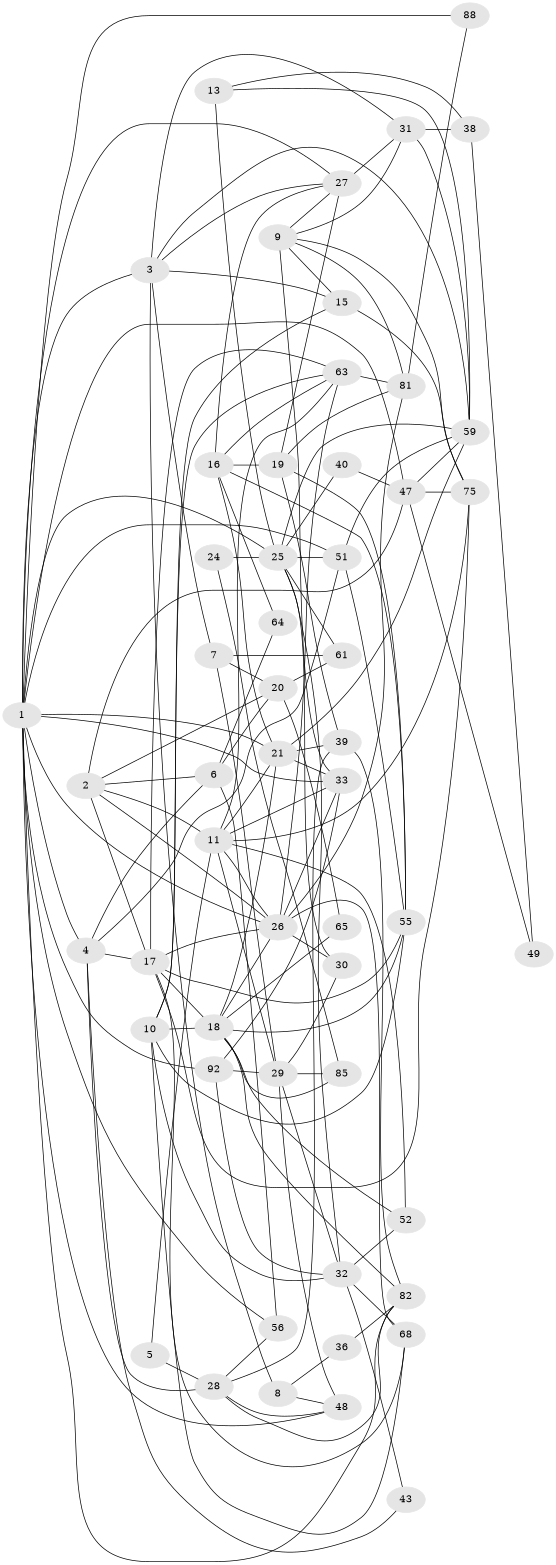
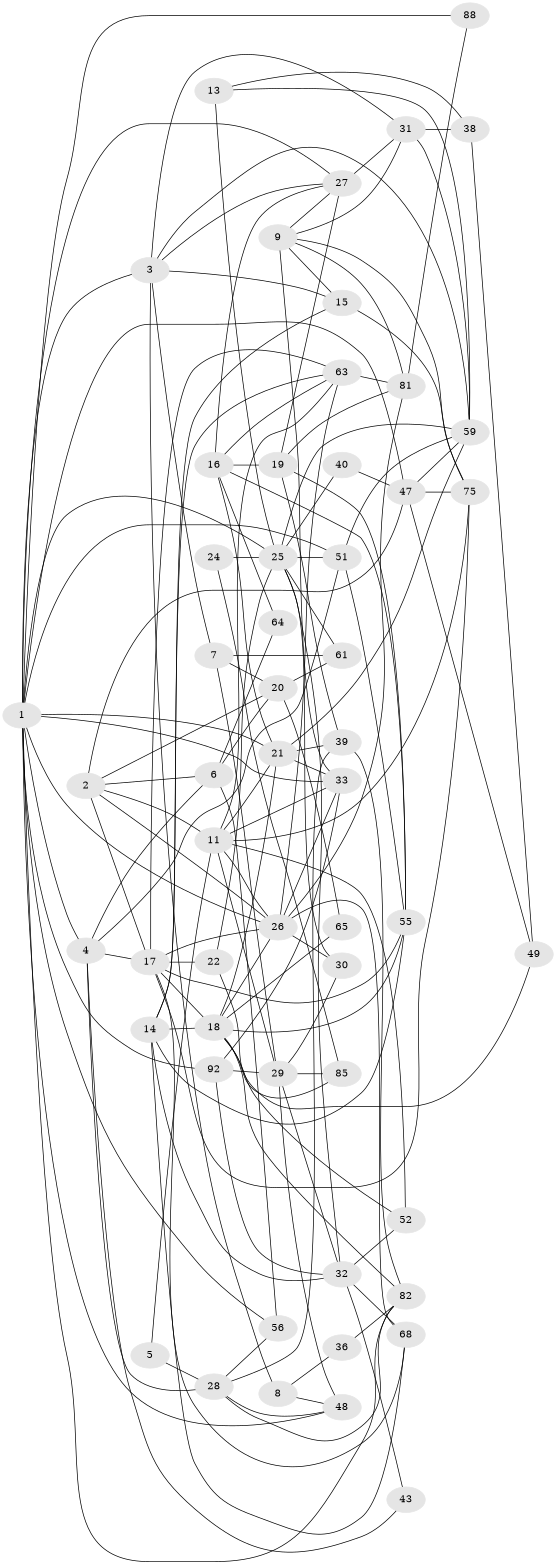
none -> (214, 962)
(150, 1030) -> (150, 1030)
